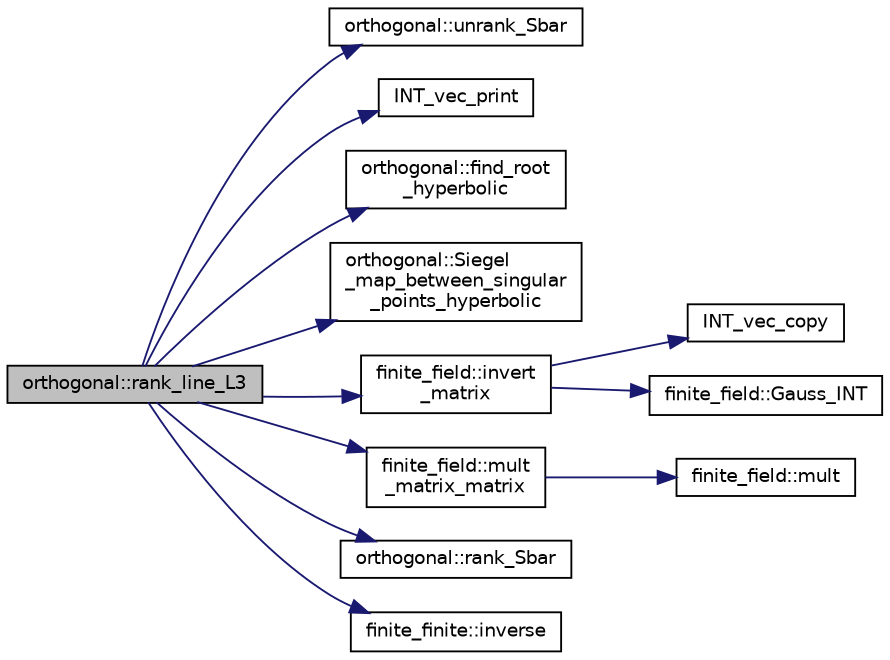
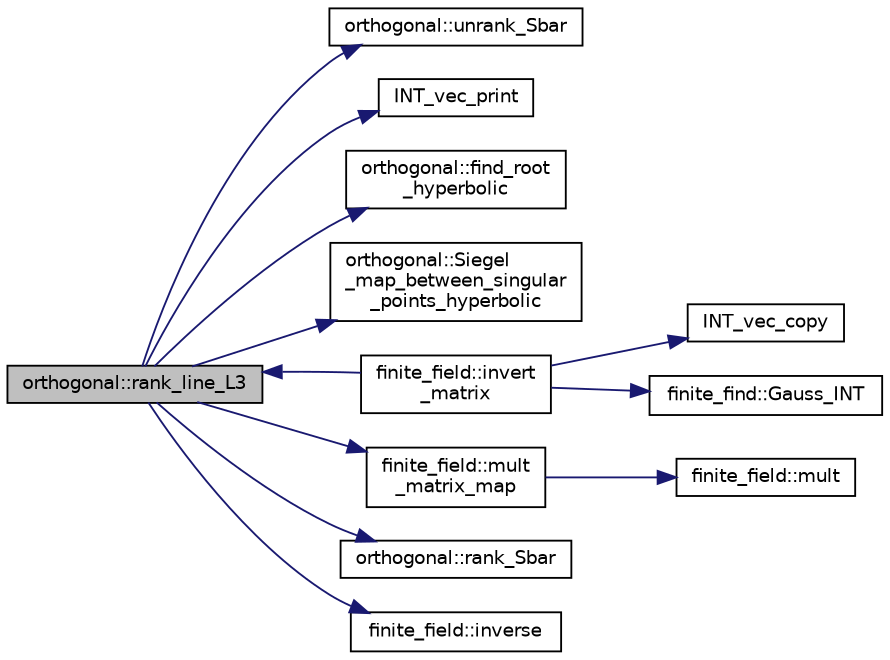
(766, 395) -> (766, 395)
(303, 397) -> (322, 372)
(456, 477) -> (456, 477)
(456, 632) -> (456, 632)
